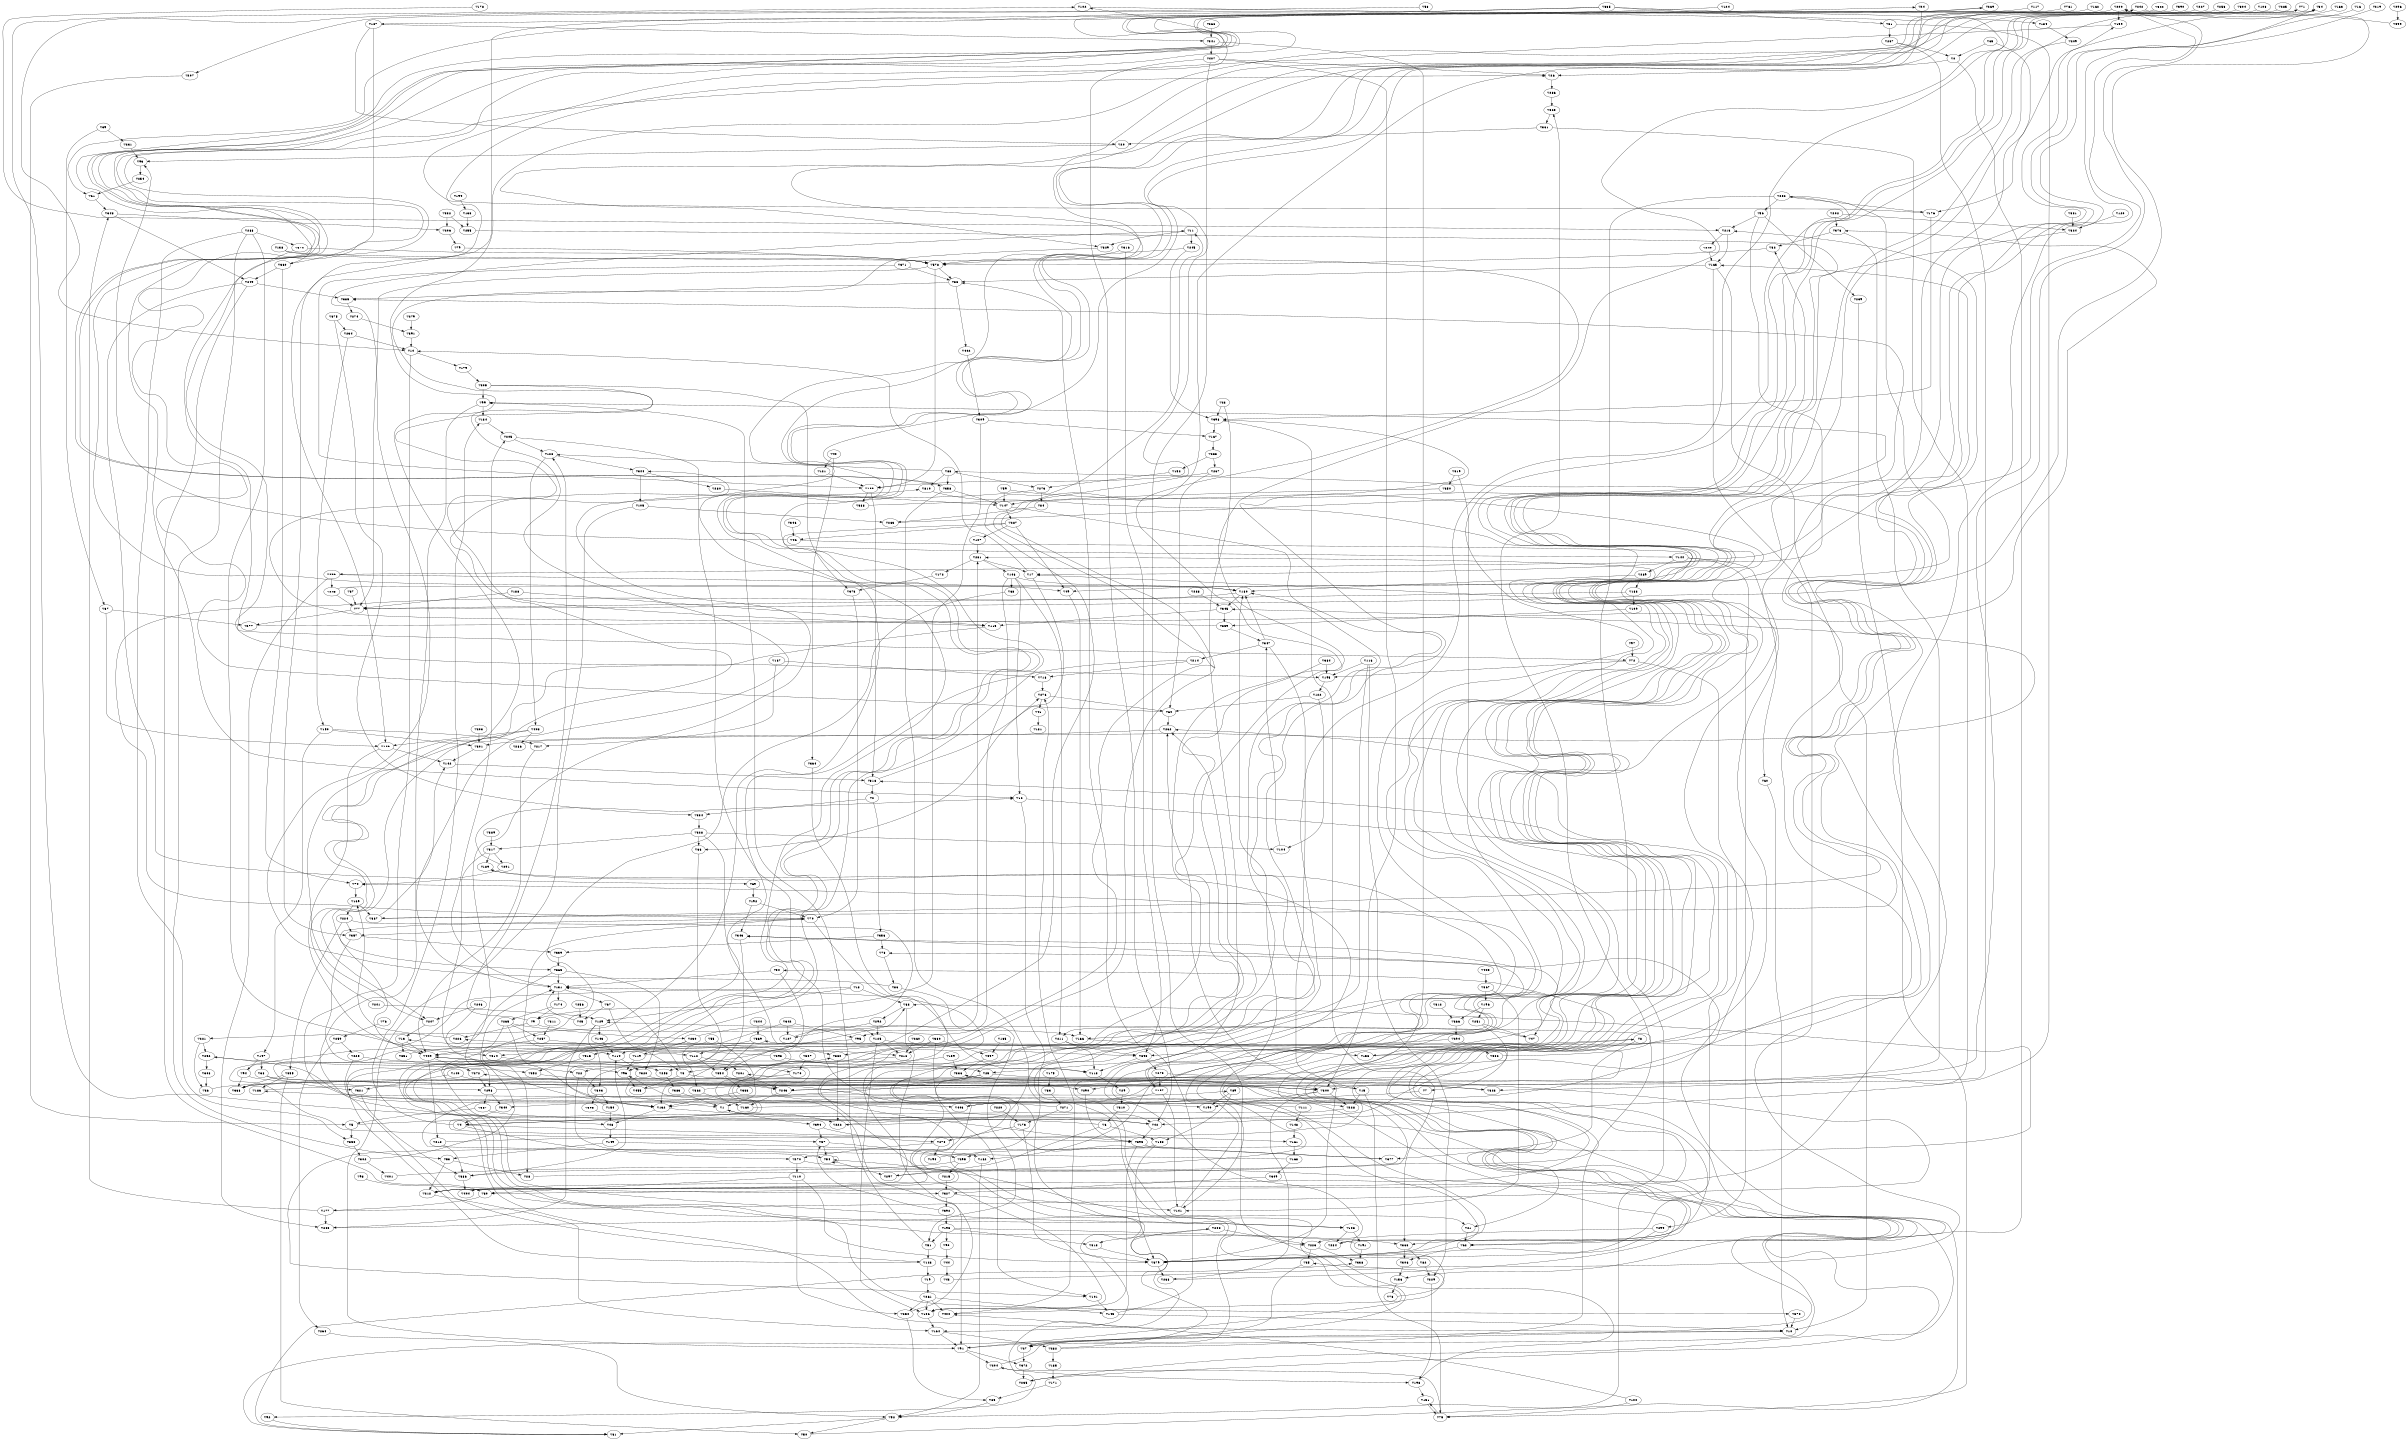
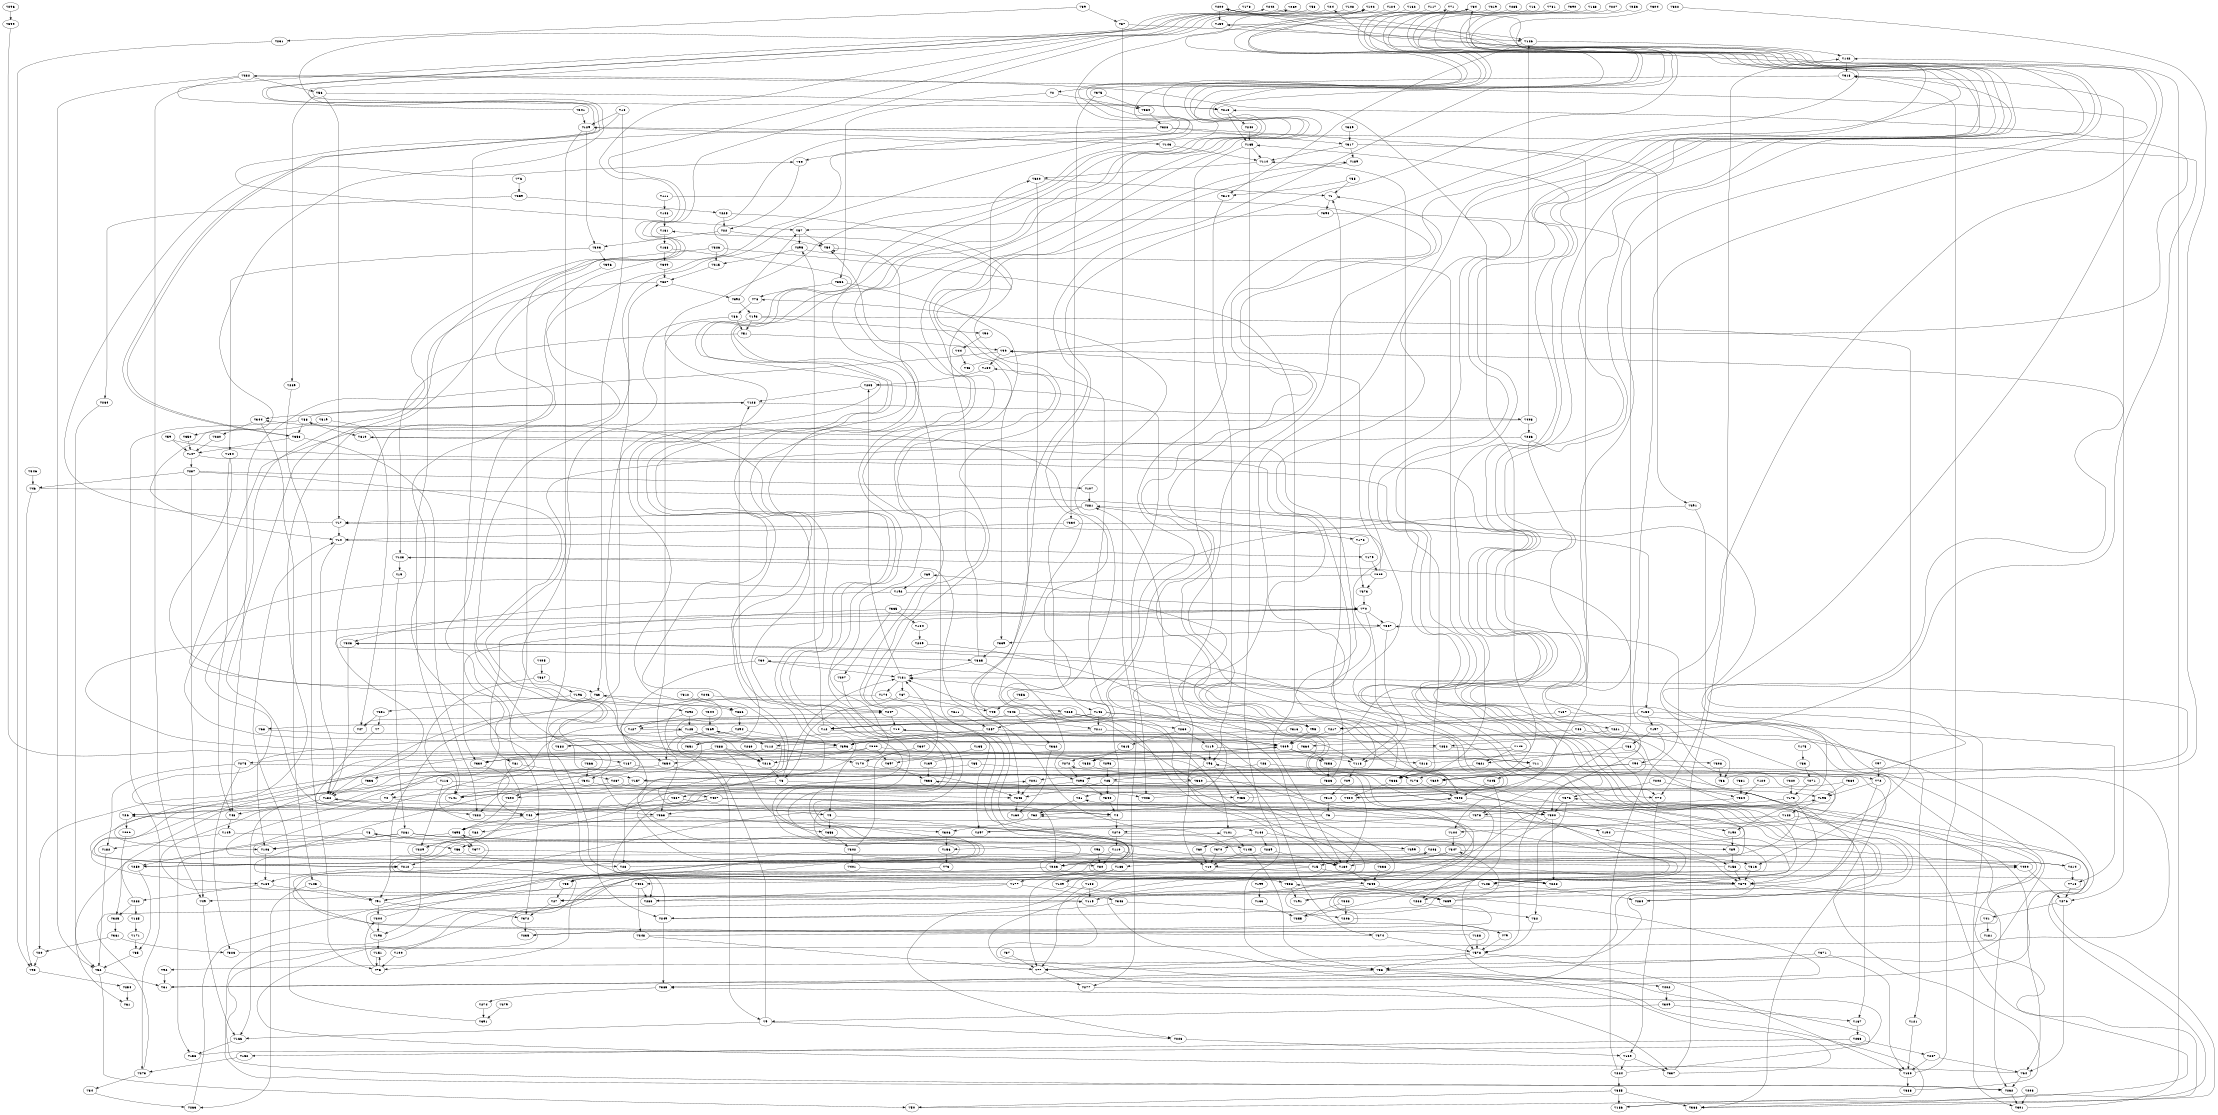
(100, 204) -> none
none -> (716, 248)
(1222, 1098) -> (1732, 840)
(1361, 1252) -> (1293, 892)
